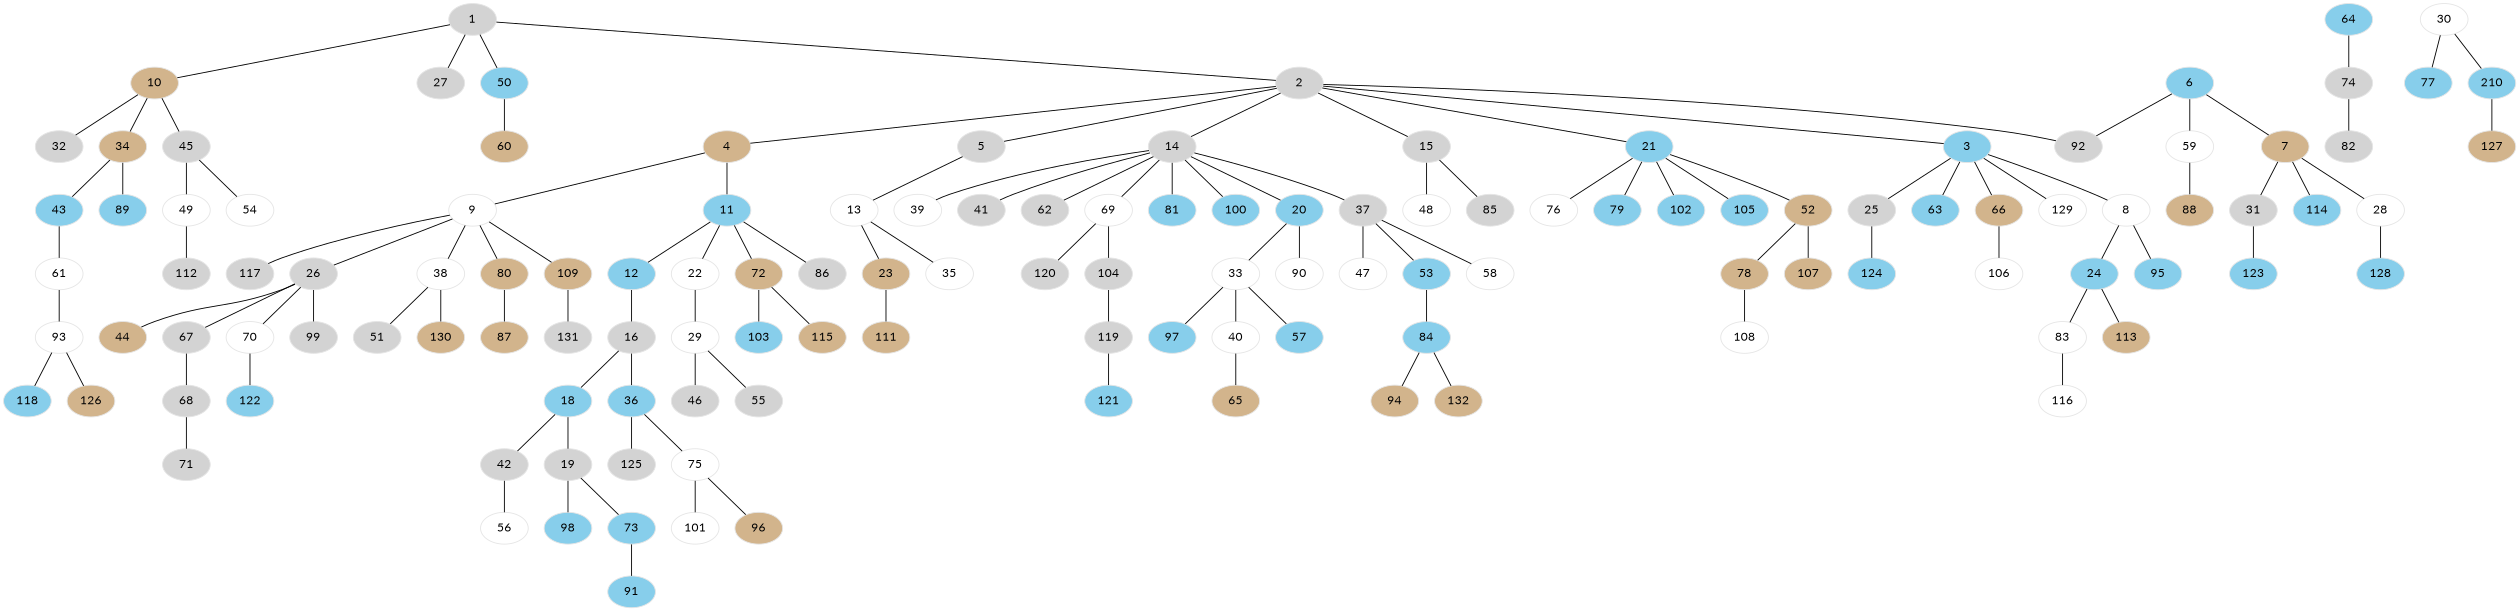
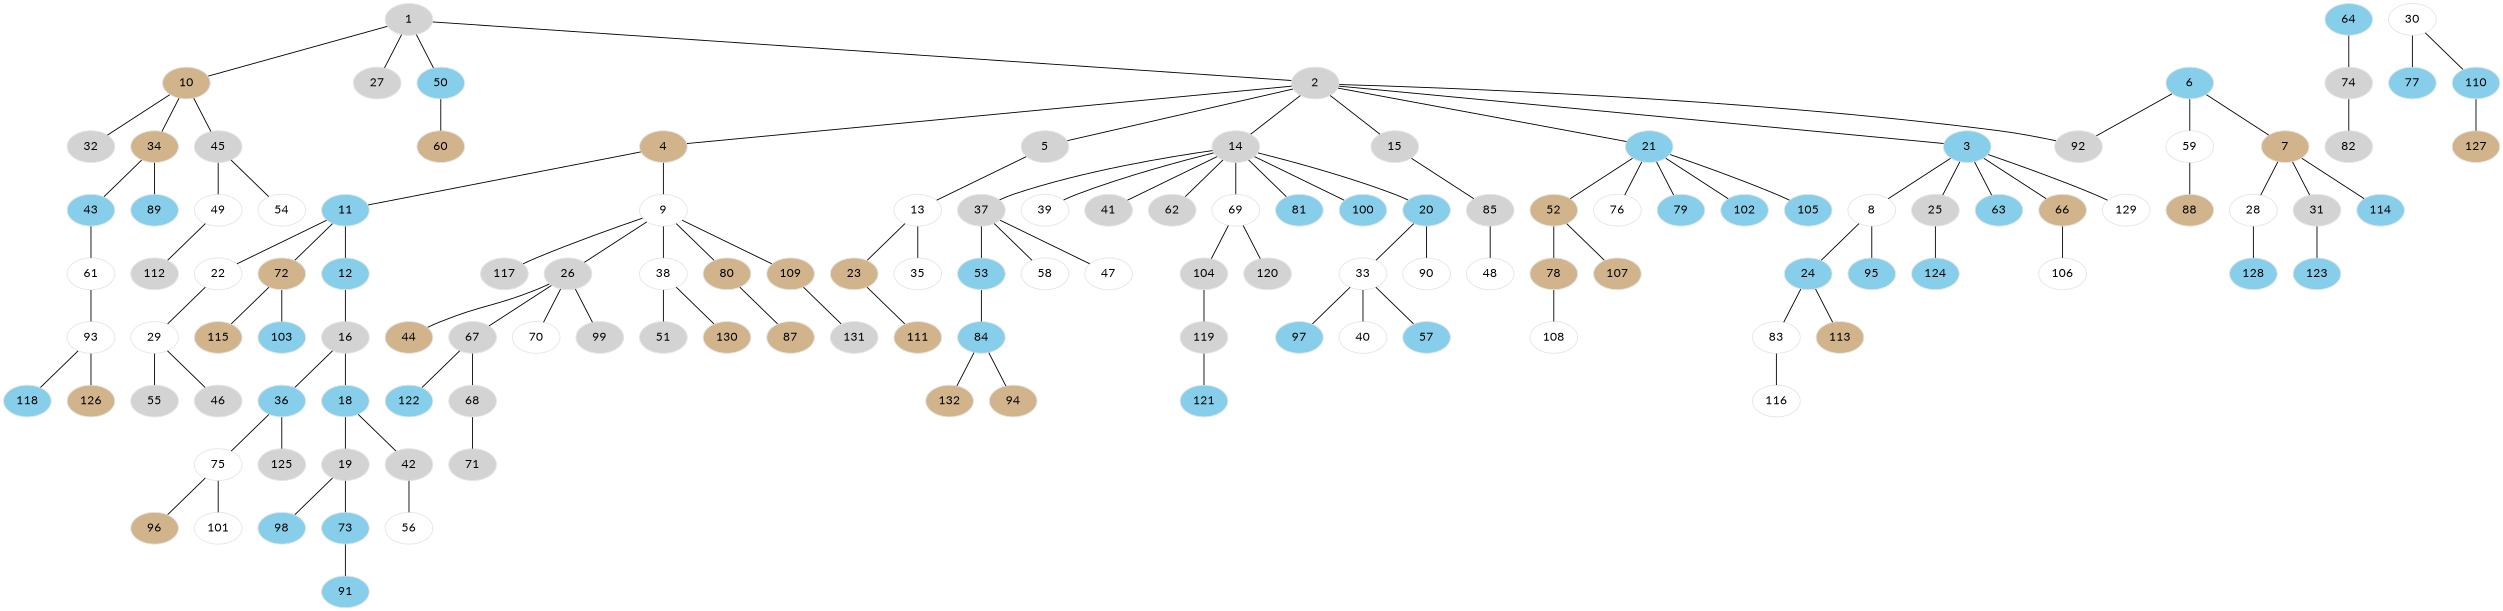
(2492, 83) -> (2476, 83)
(1427, 179) -> (1490, 242)
(822, 274) -> none
(250, 369) -> (441, 369)
(1236, 401) -> none
